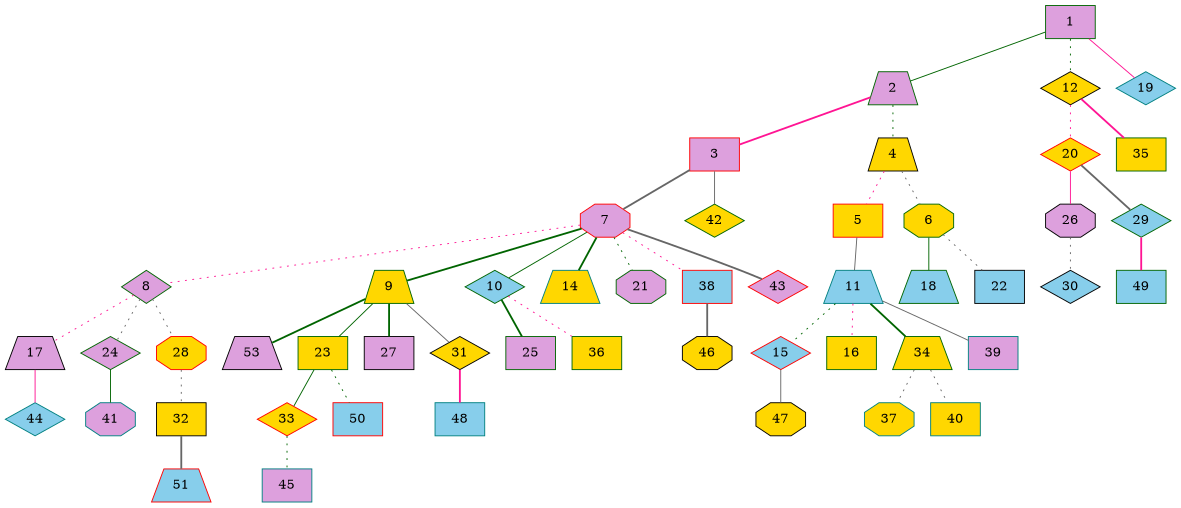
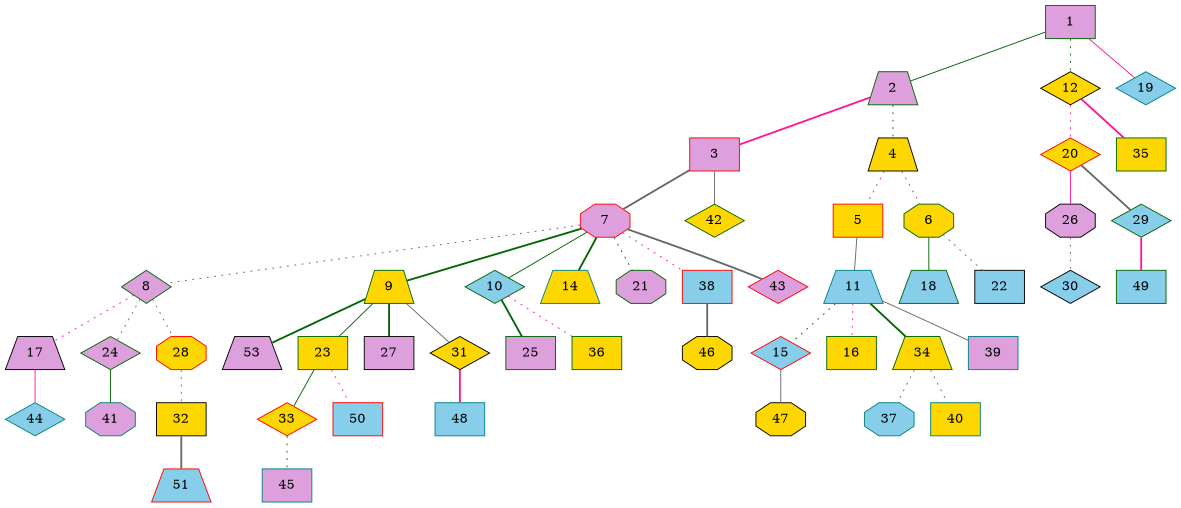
(373, 254) -> (373, 254)
(340, 386) -> (340, 386)
(889, 419) -> (889, 419)
